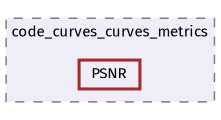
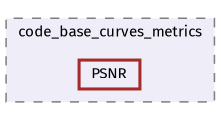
(110, 33) -> (110, 33)
